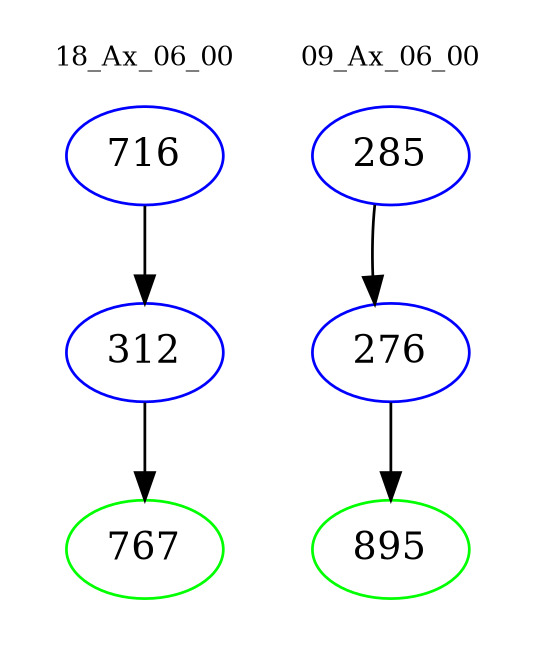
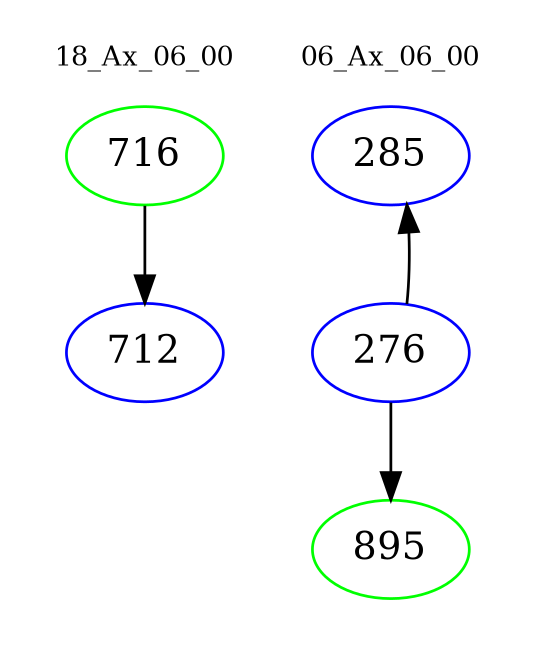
(391, 59) -> (391, 59)
(145, 156) -> (145, 156)
(373, 240) -> (409, 268)
(145, 353) -> (145, 353)
(145, 549) -> none
